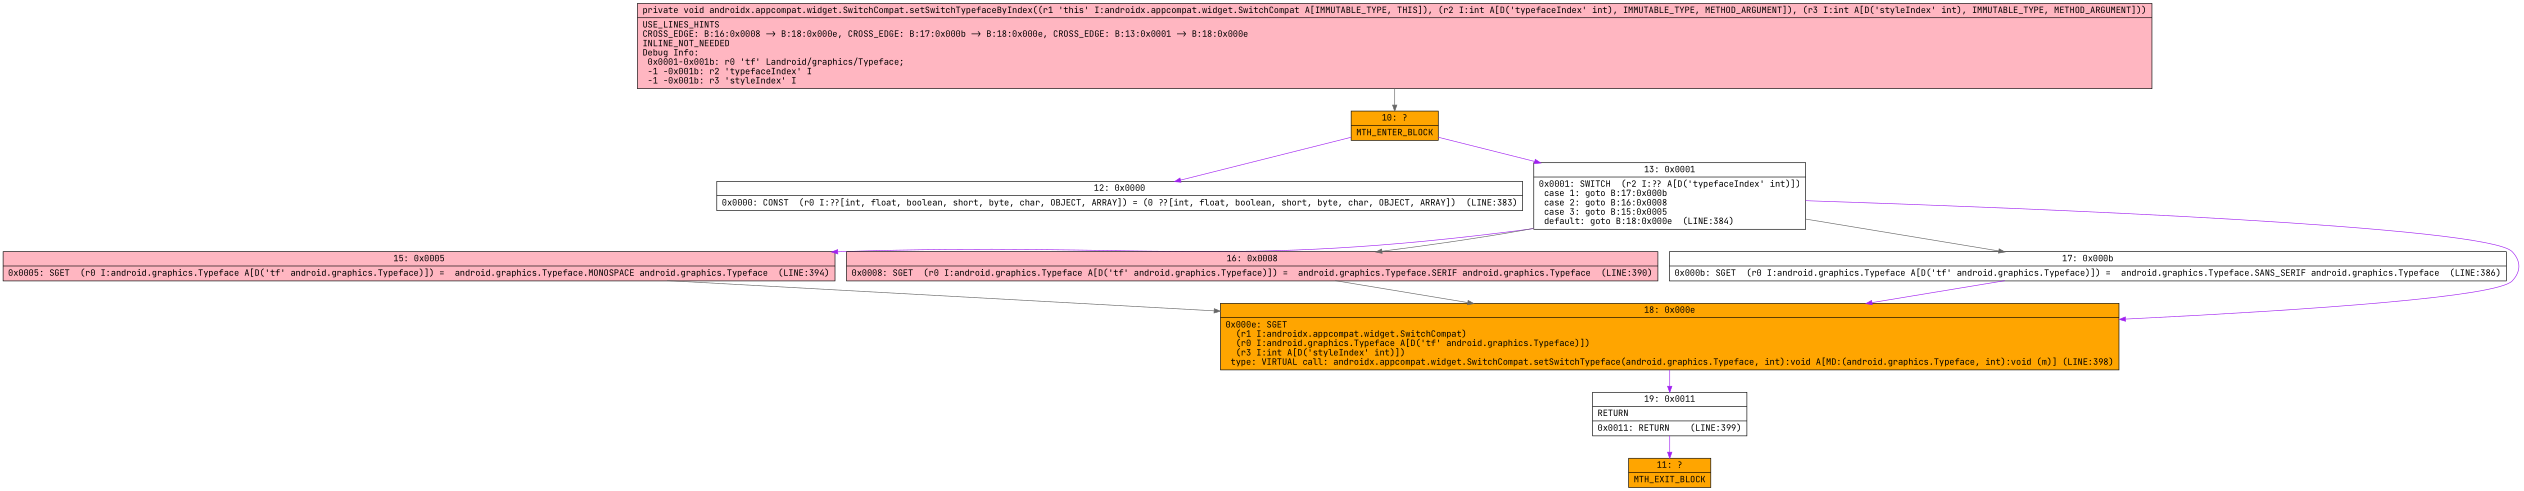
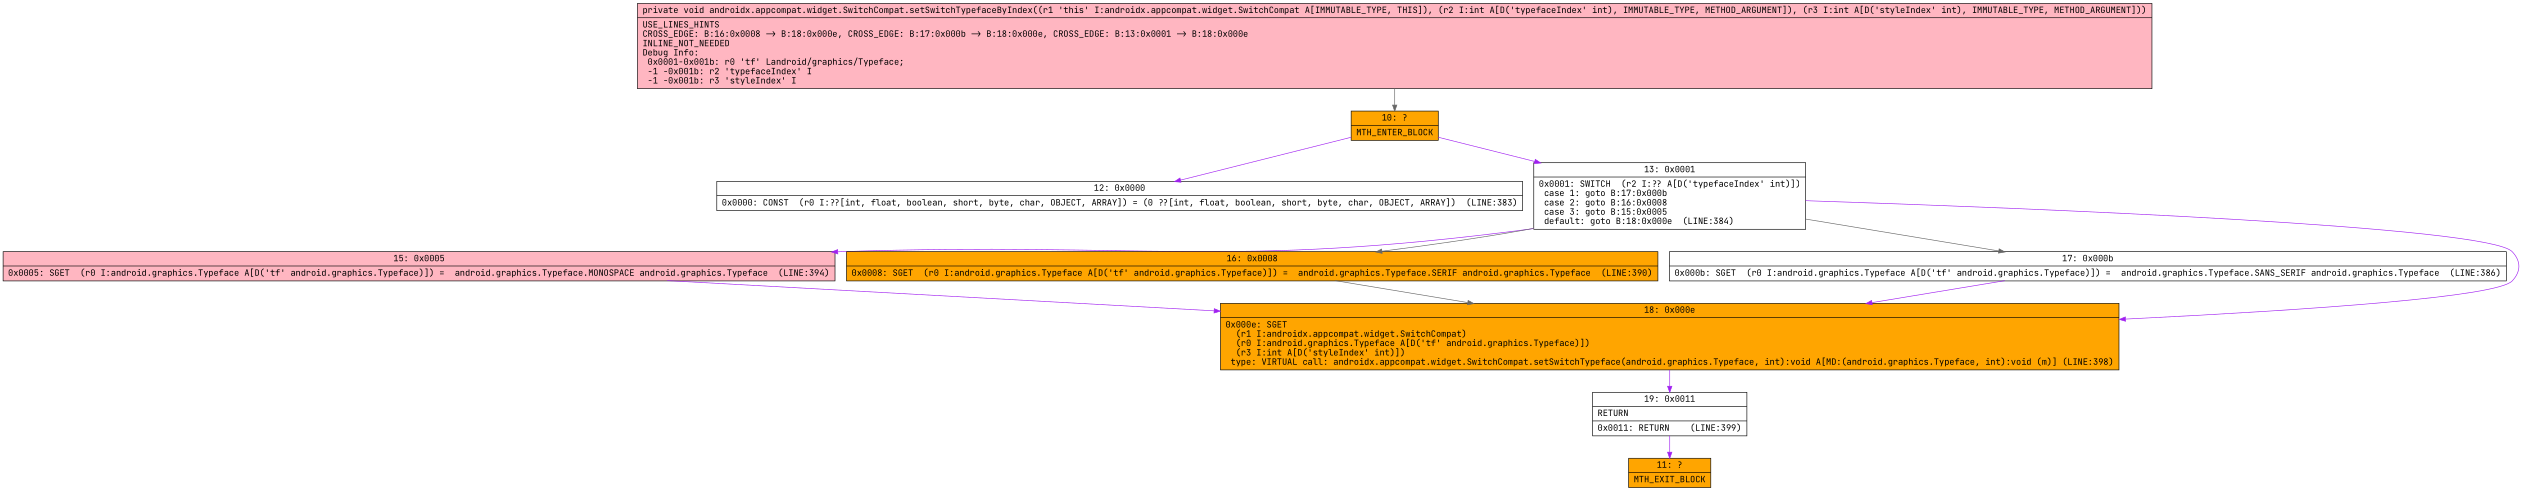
(1252, 266) -> (1252, 266)
(941, 296) -> (941, 296)
